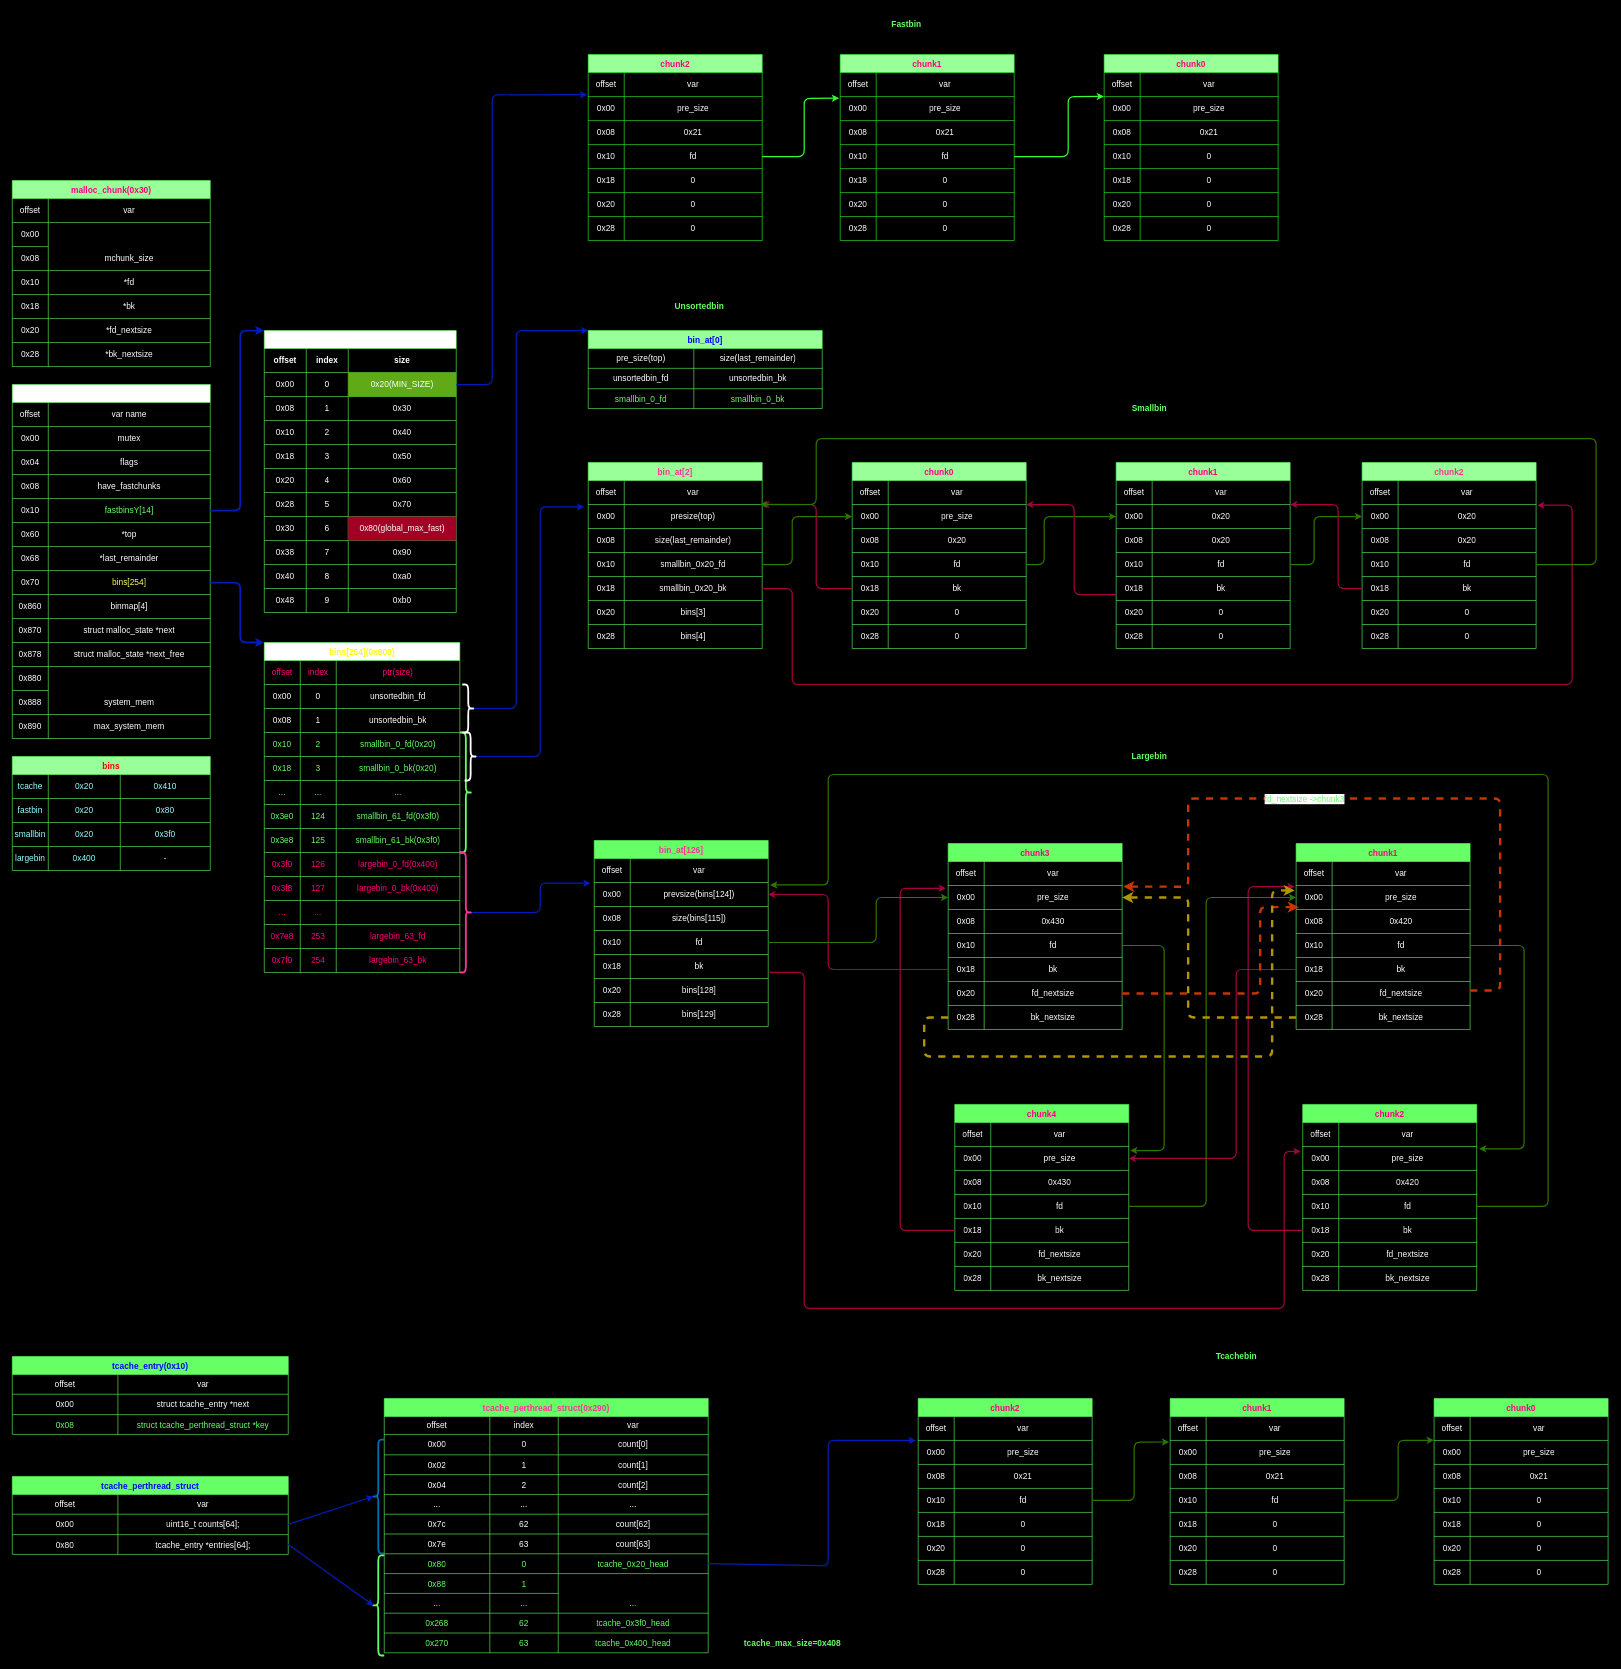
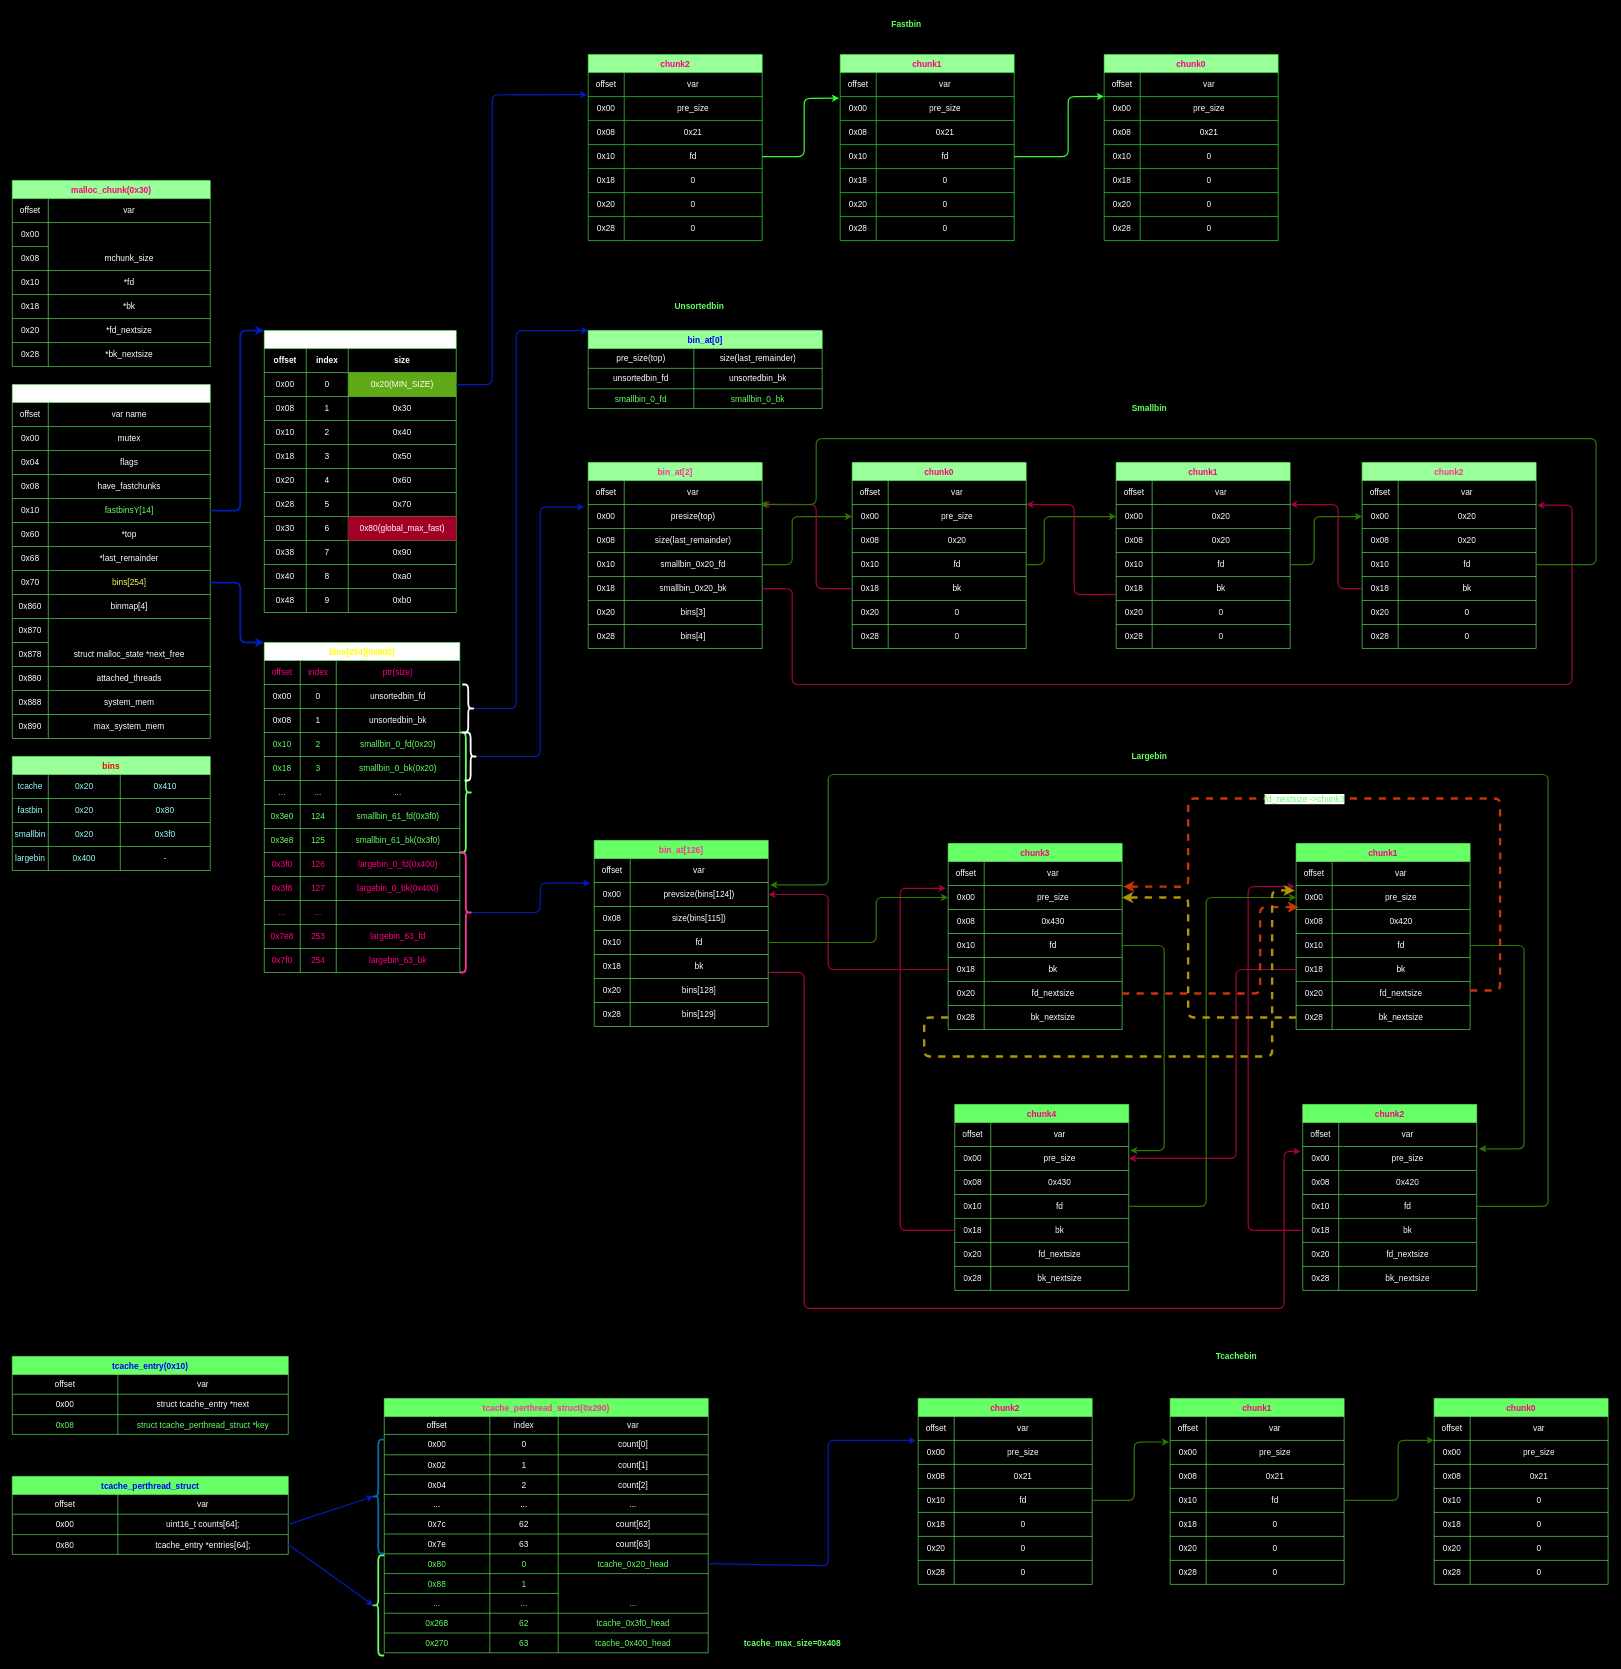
(129, 630) -> none
none -> (129, 678)
